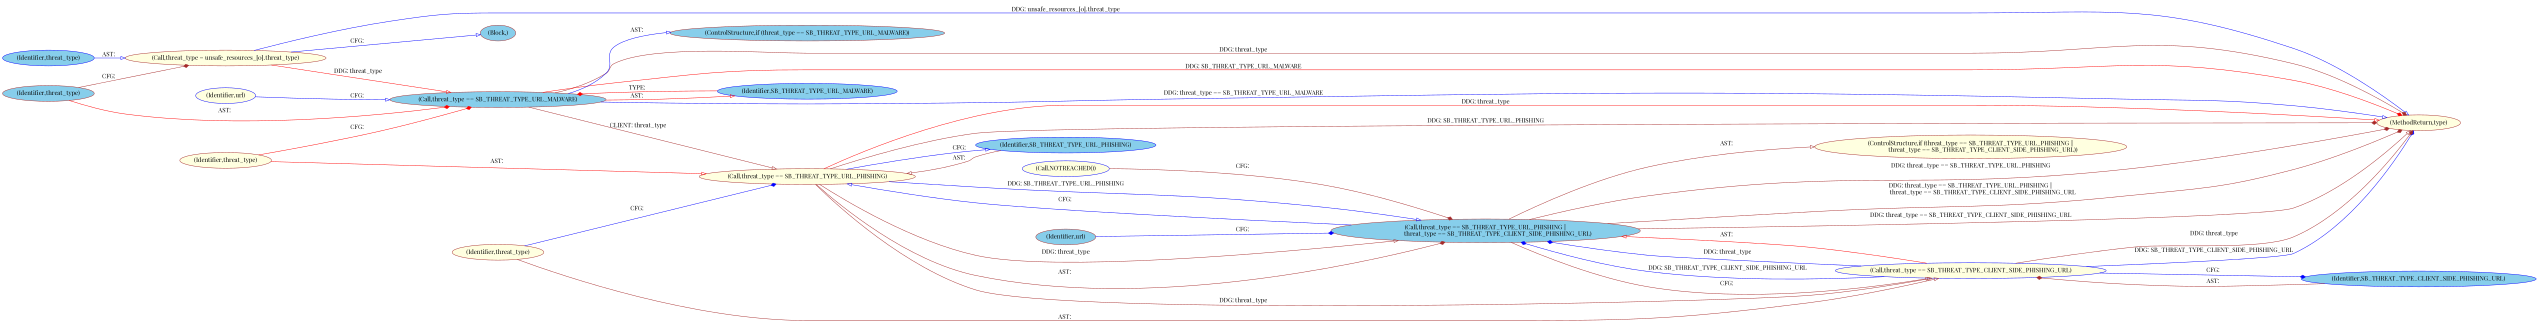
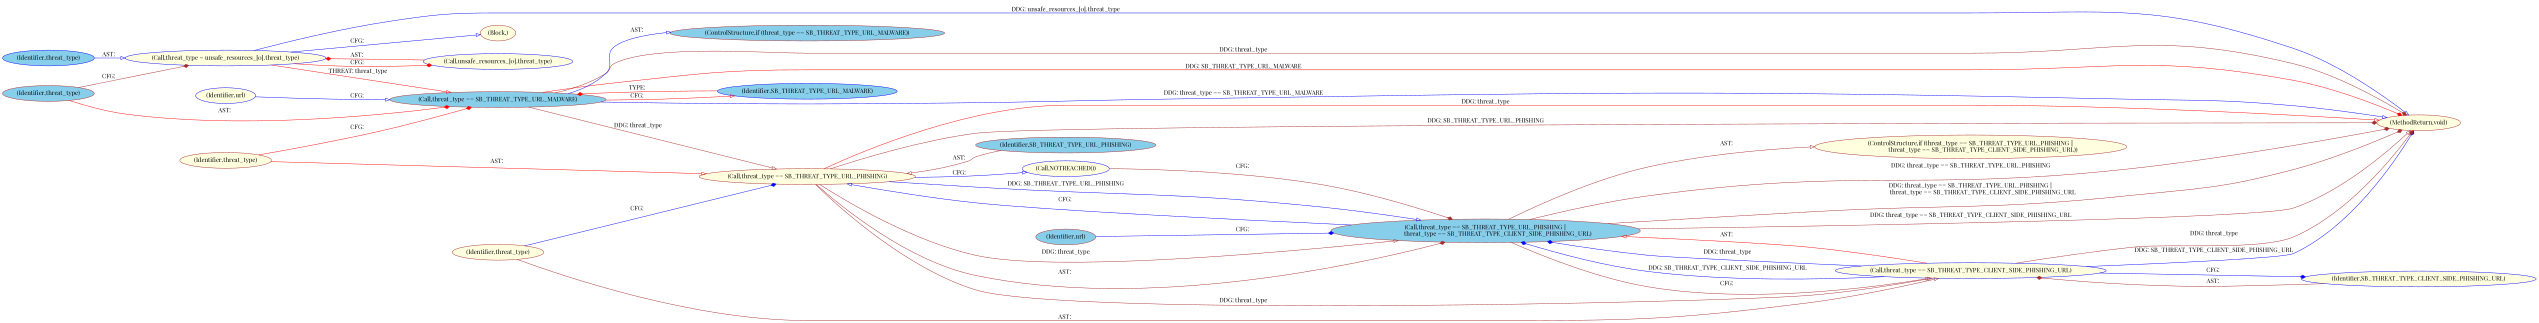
(498, 33) -> (498, 33)
(226, 58) -> (226, 58)
none -> (498, 62)
(358, 71) -> (358, 71)
(638, 96) -> (638, 96)
(2419, 123) -> (2419, 123)
(638, 126) -> (638, 126)
(1066, 145) -> (1066, 145)
(916, 158) -> (969, 176)
(2419, 279) -> (2419, 279)
